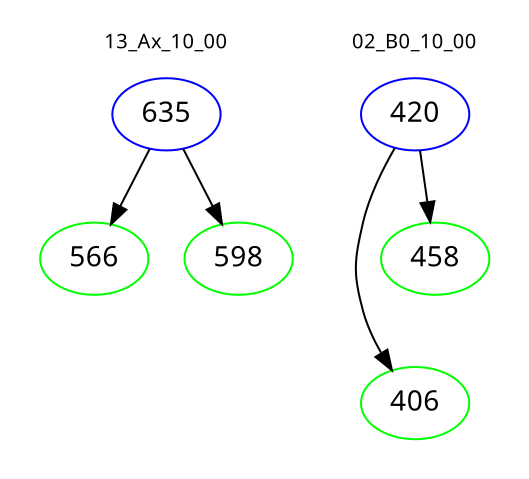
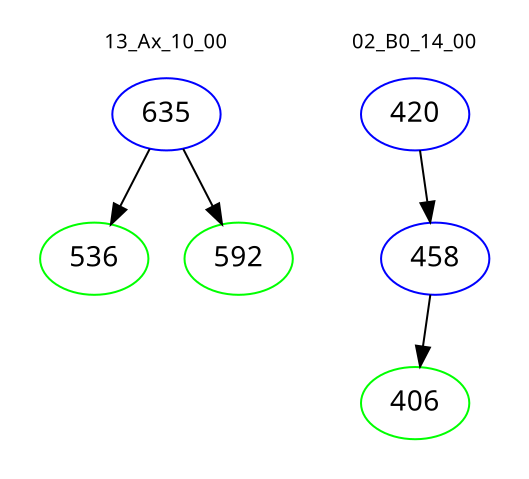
(415, 43) -> (415, 43)
(358, 249) -> (427, 320)
(94, 259) -> (94, 259)
(239, 259) -> (239, 259)
(435, 259) -> (435, 259)
